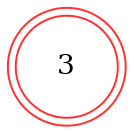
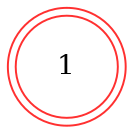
(67, 67) -> (67, 67)
